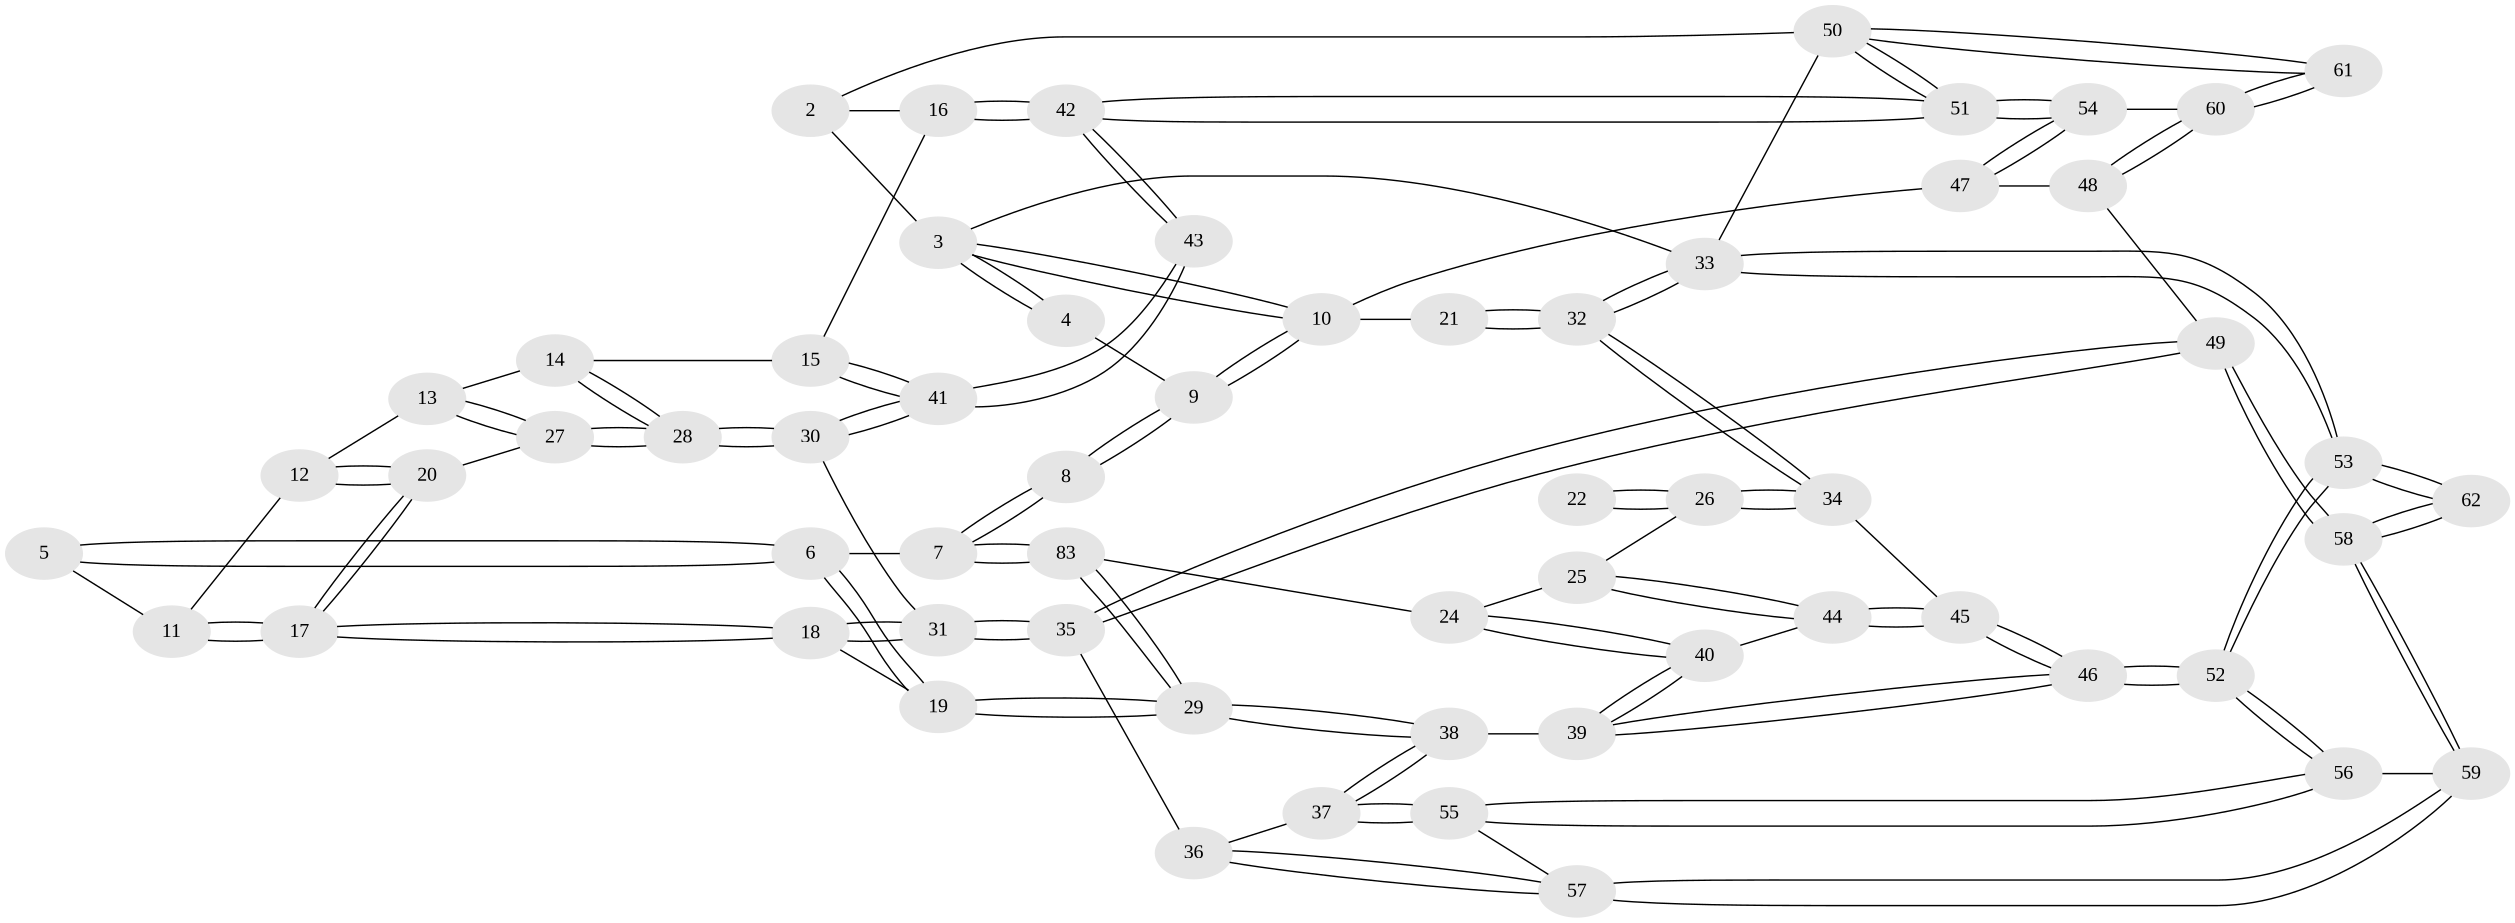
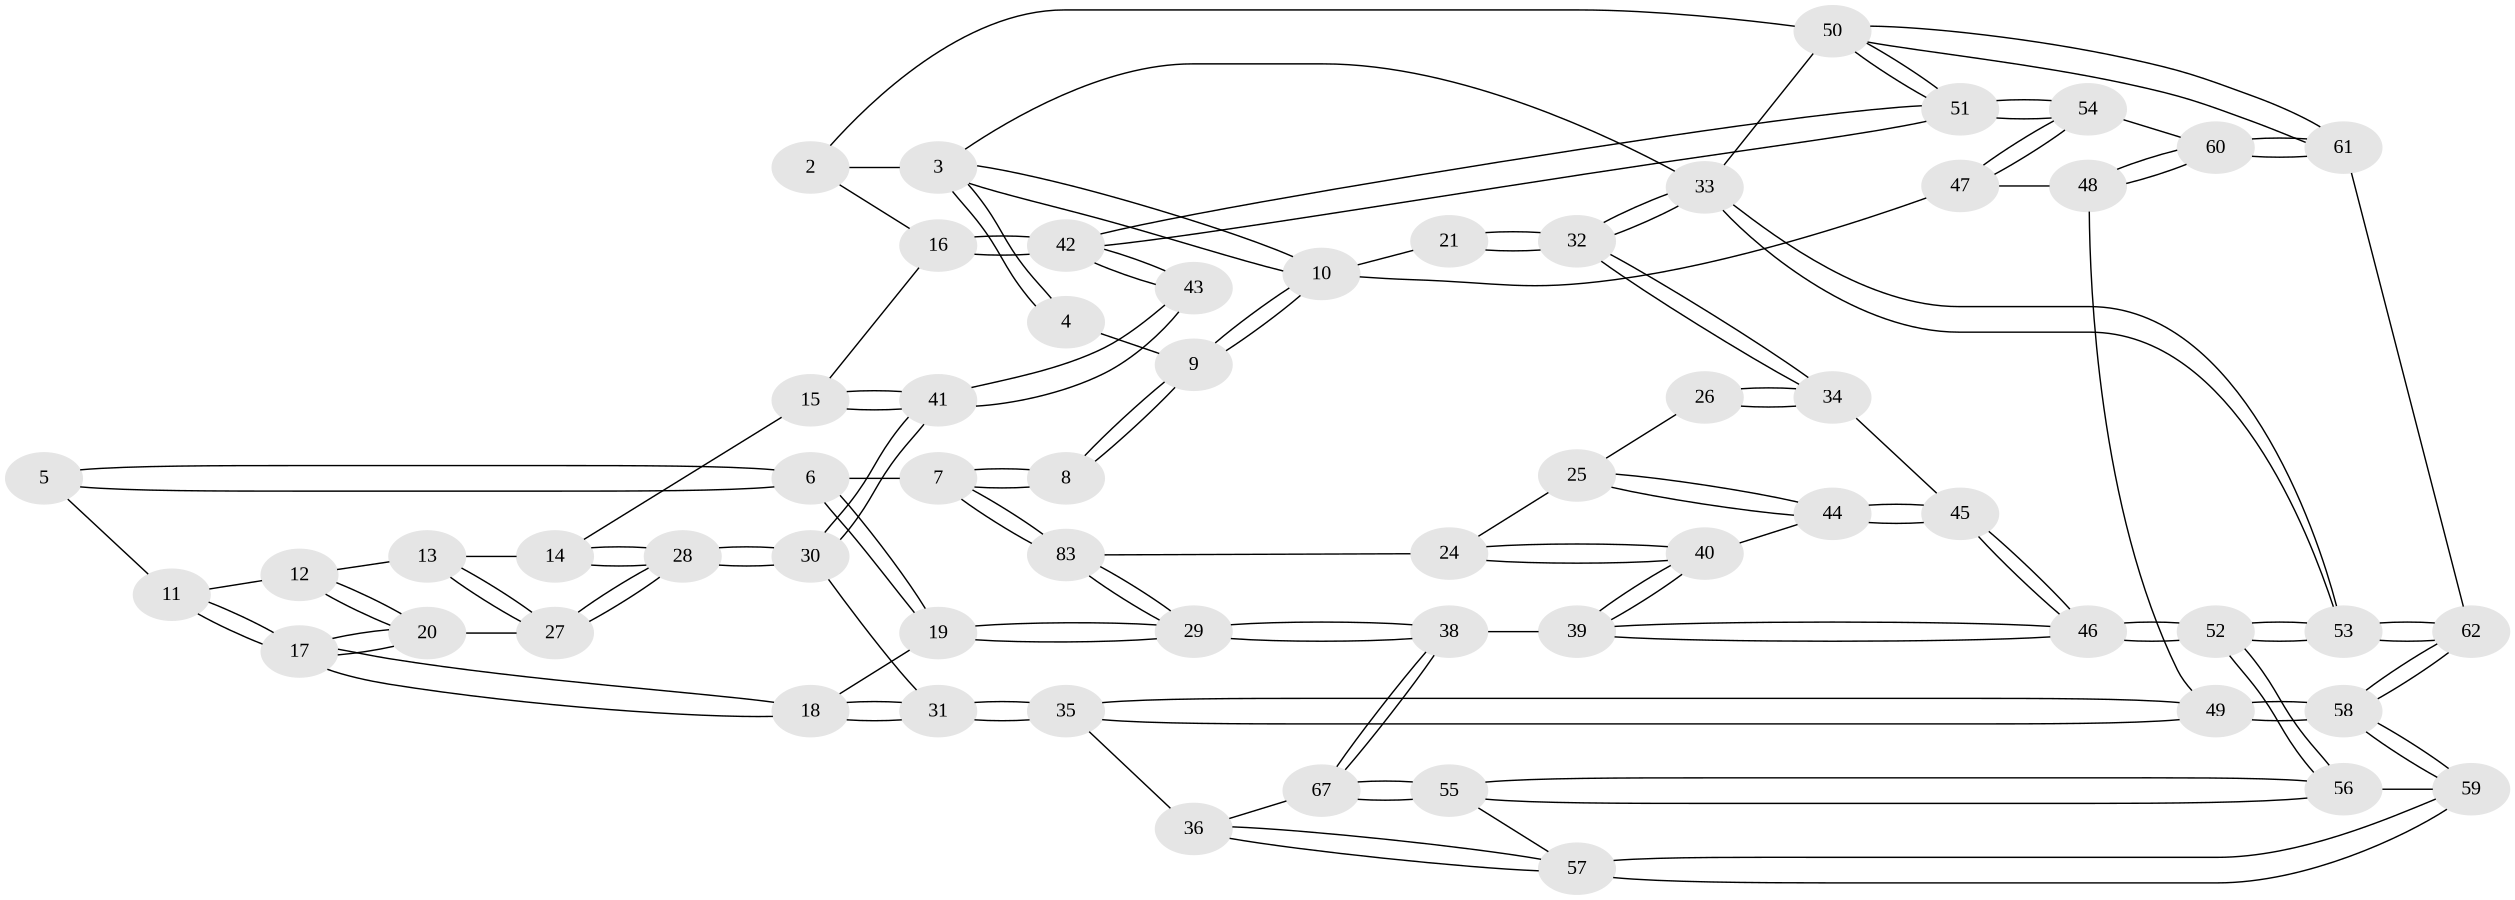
none -> (2407, 390)
(1577, 500) -> none
(1322, 813) -> (1322, 791)
